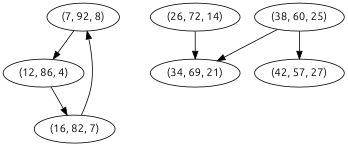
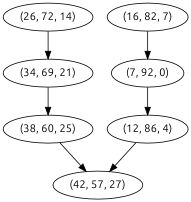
(83, 17) -> (148, 73)
(251, 43) -> (48, 97)
(57, 98) -> (125, 154)
